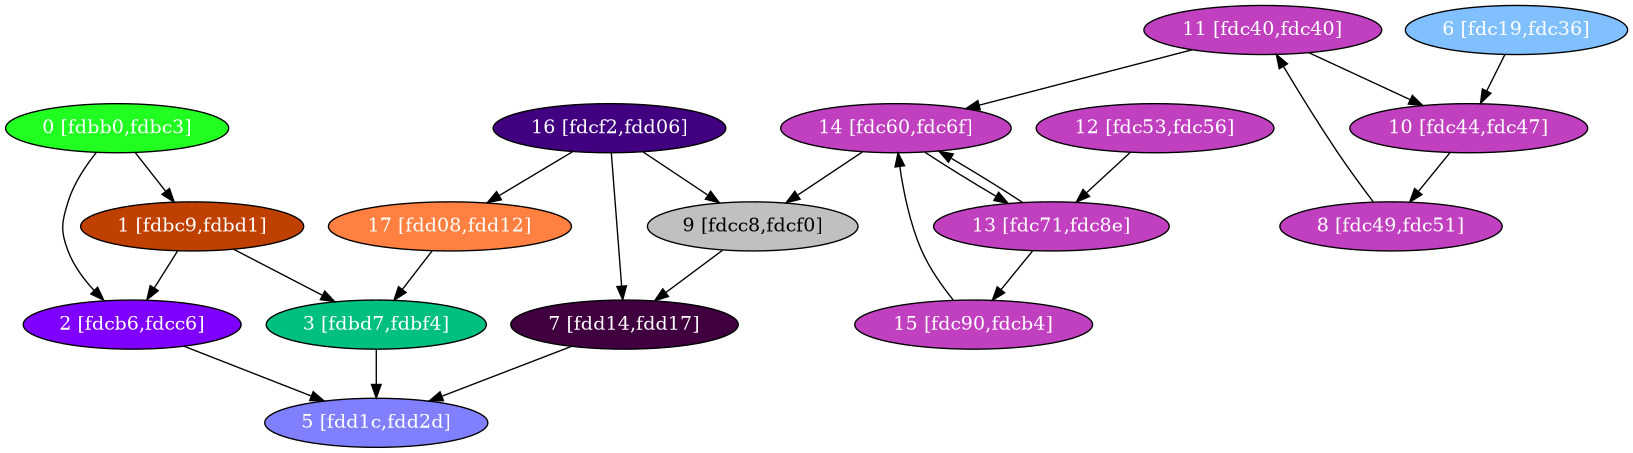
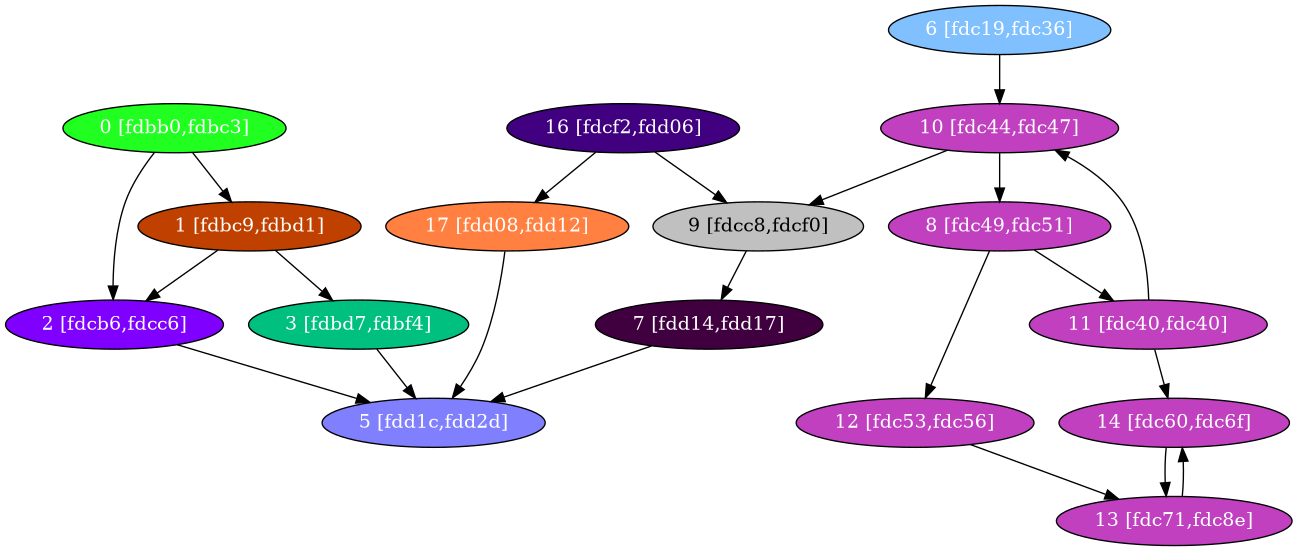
(830, 173) -> (885, 175)
(616, 219) -> none
(417, 270) -> (491, 322)
none -> (960, 318)
(974, 325) -> none
